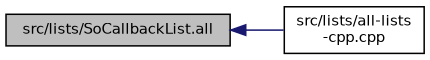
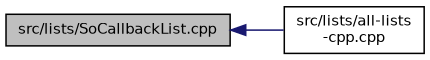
(118, 30) -> (118, 30)
